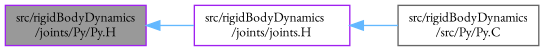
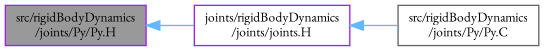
(272, 25) -> (272, 25)
(468, 25) -> (468, 25)
